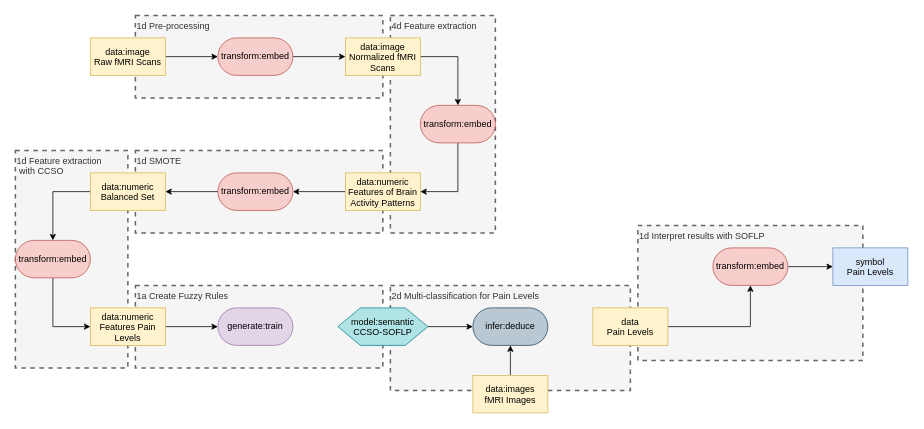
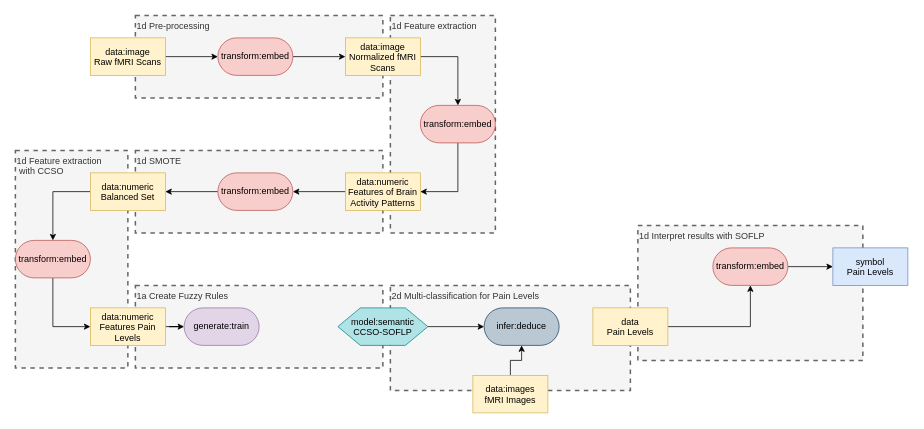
(441, 26) -> (441, 26)
(255, 327) -> (222, 327)
(510, 327) -> (522, 327)
